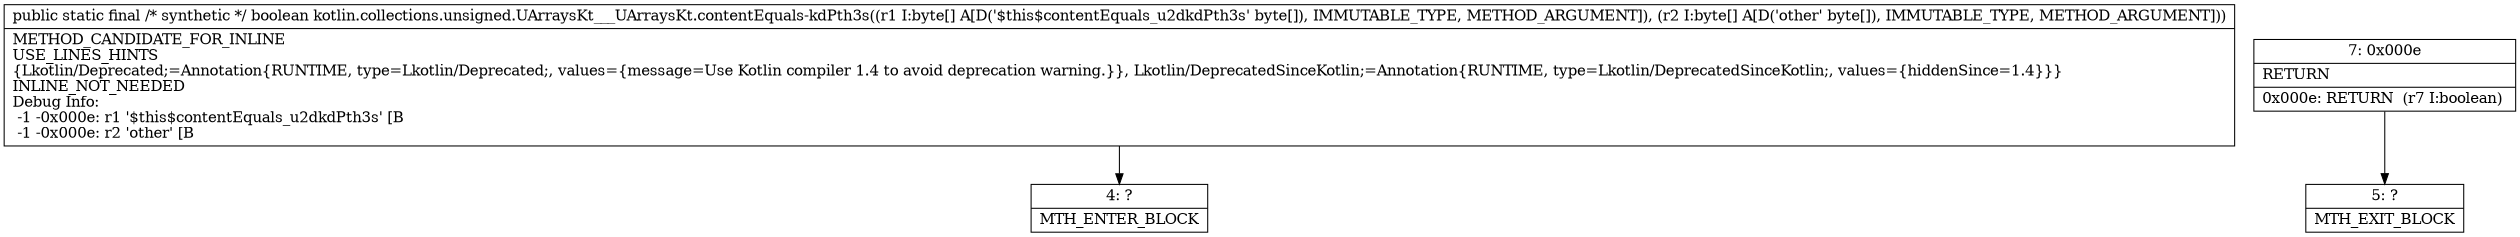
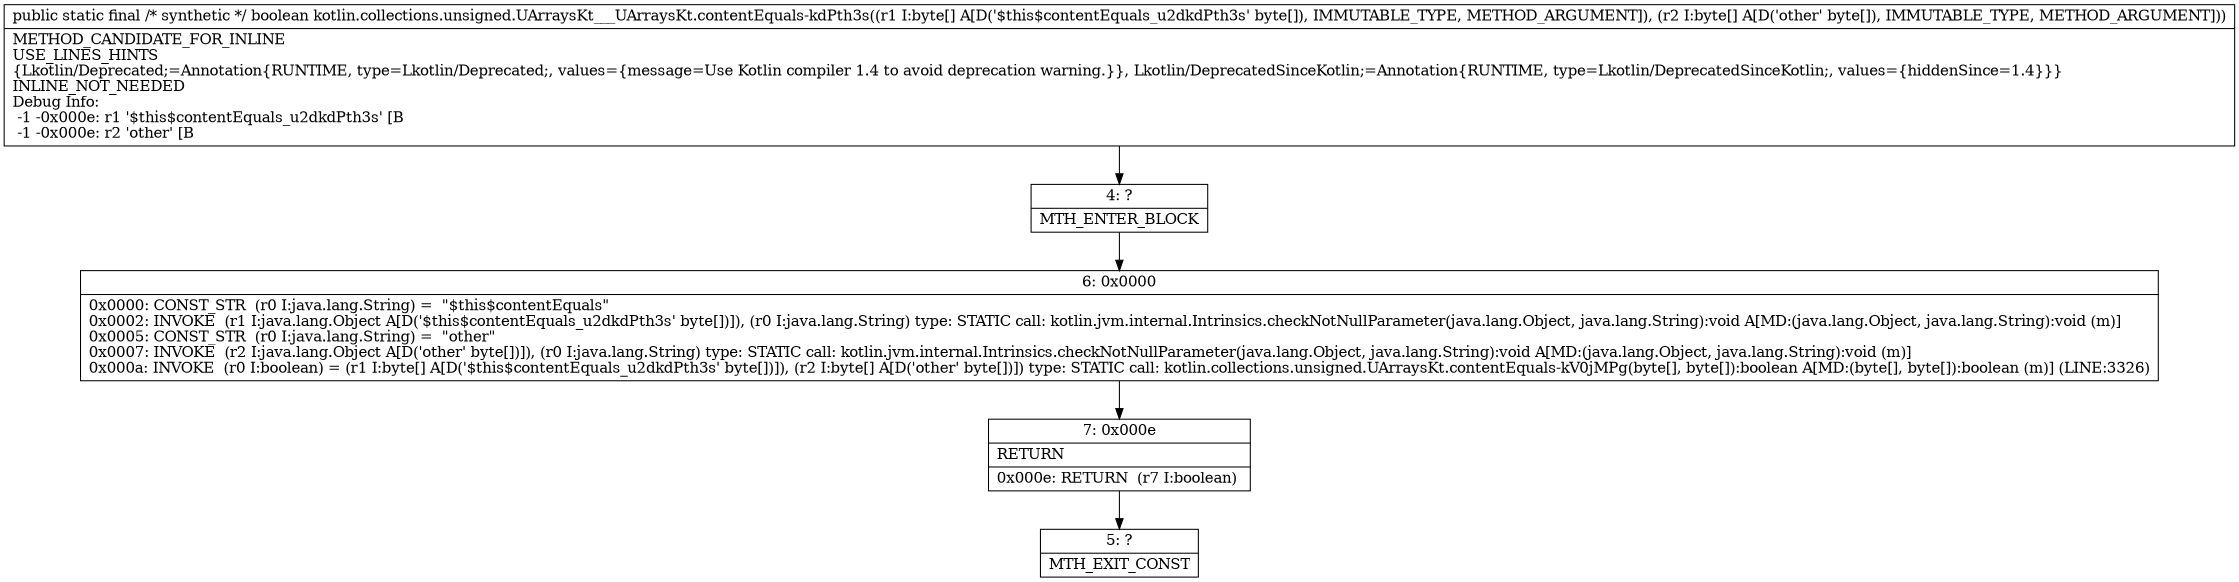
(2385, 220) -> (1119, 565)
none -> (1119, 326)
